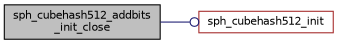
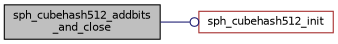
(82, 22) -> (82, 22)
